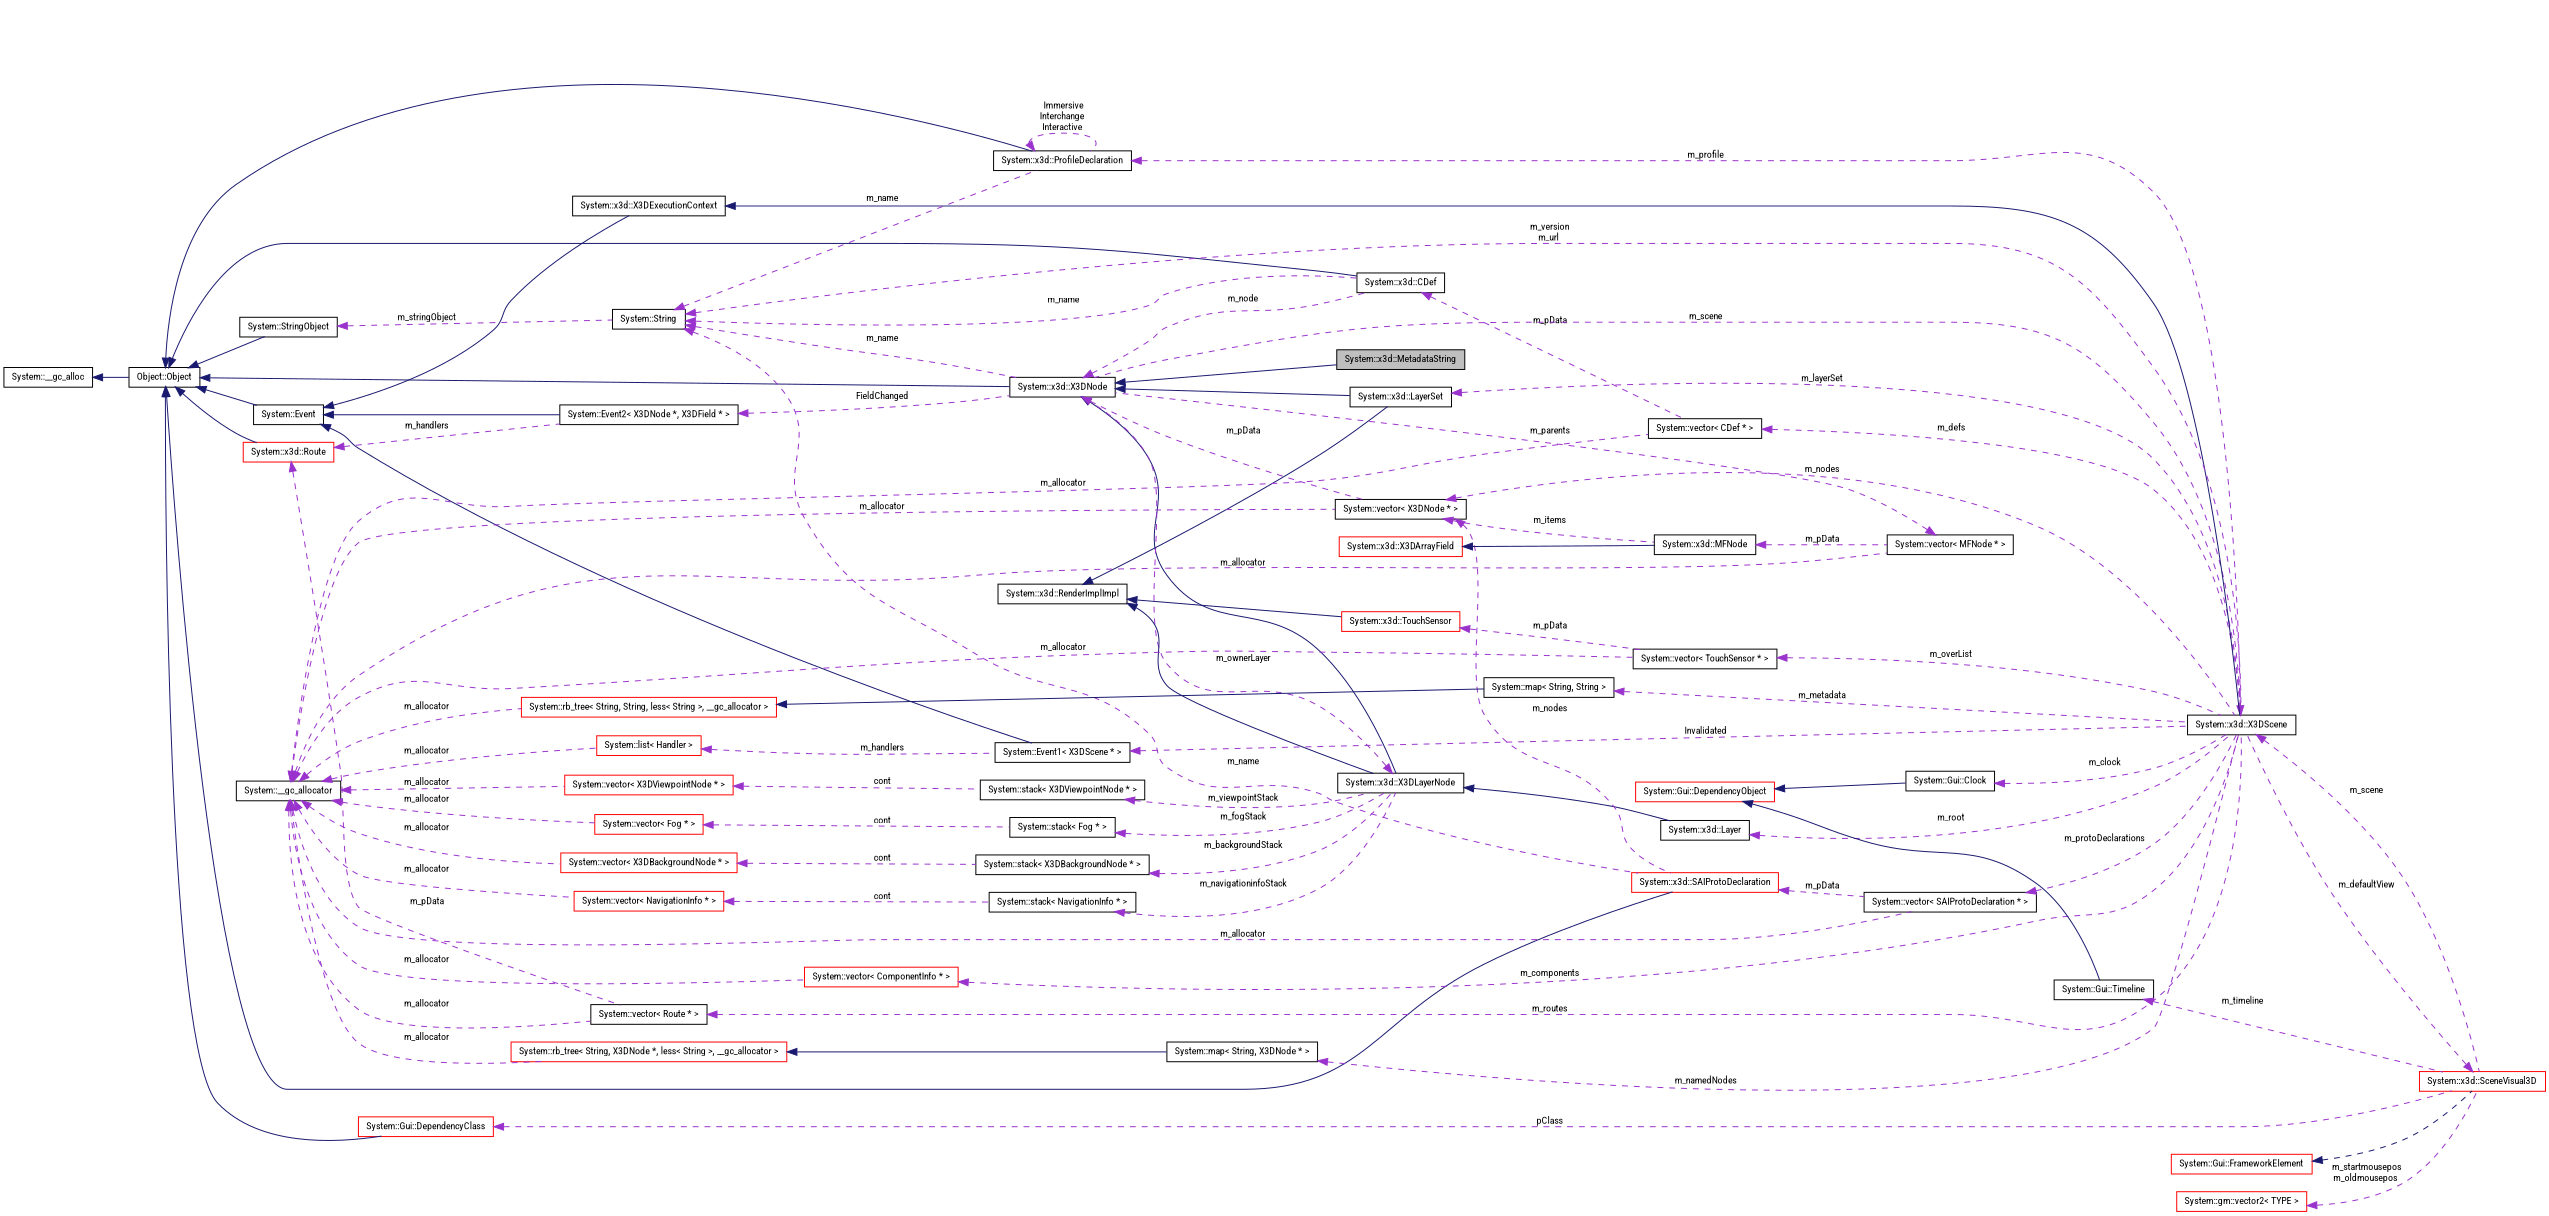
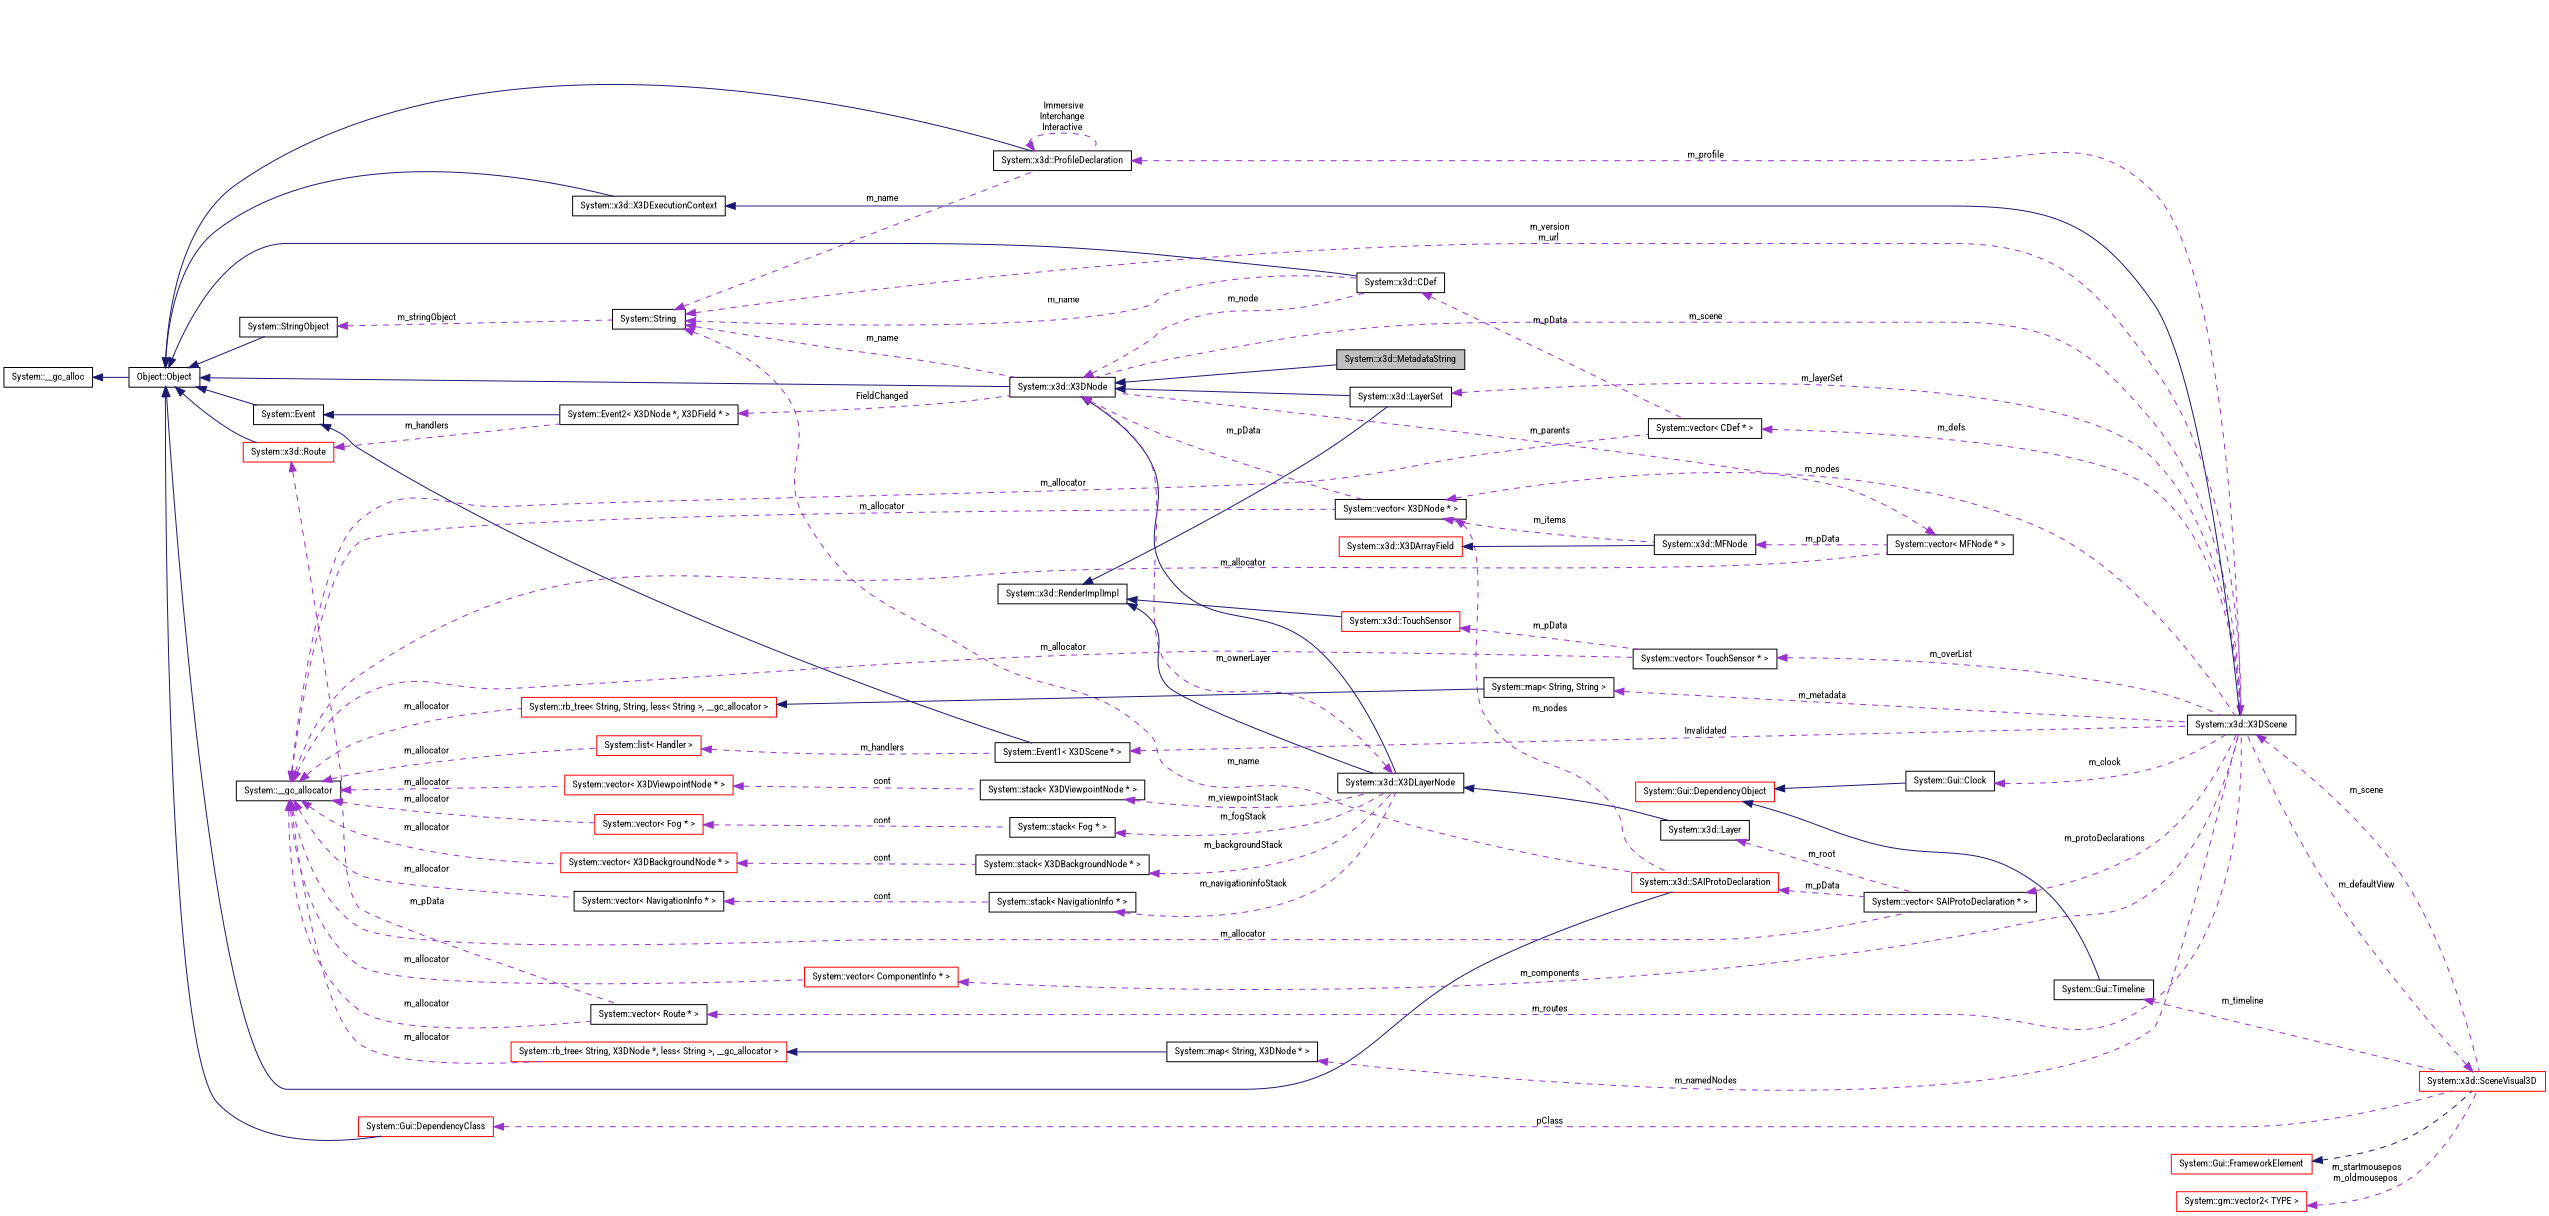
(494, 329) -> (341, 180)
(2006, 827) -> (1830, 868)
(649, 901) -> (649, 901)
